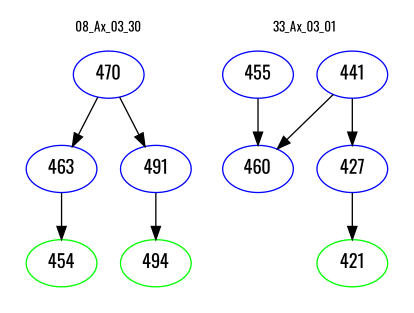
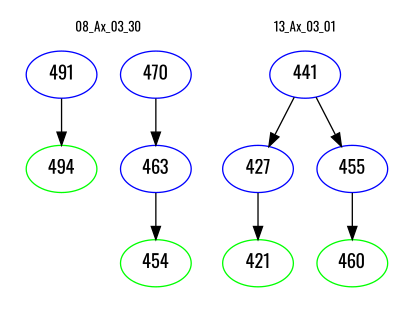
(305, 28) -> (305, 28)
(129, 116) -> none
(310, 117) -> (326, 116)
(258, 169) -> (352, 263)
